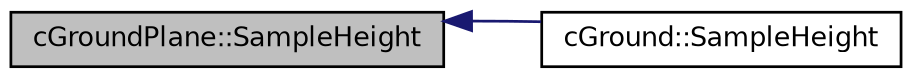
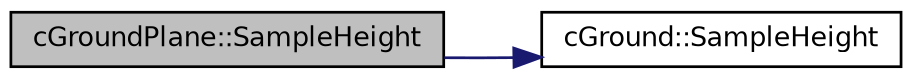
(506, 21) -> (479, 58)
